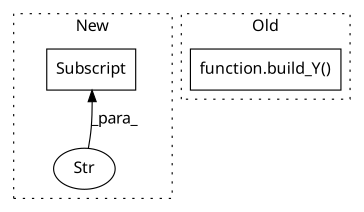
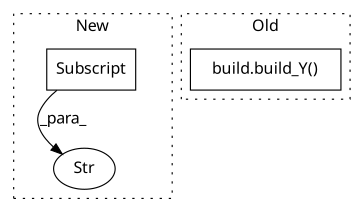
(266, 70) -> (266, 70)
(91, 125) -> (38, 118)
